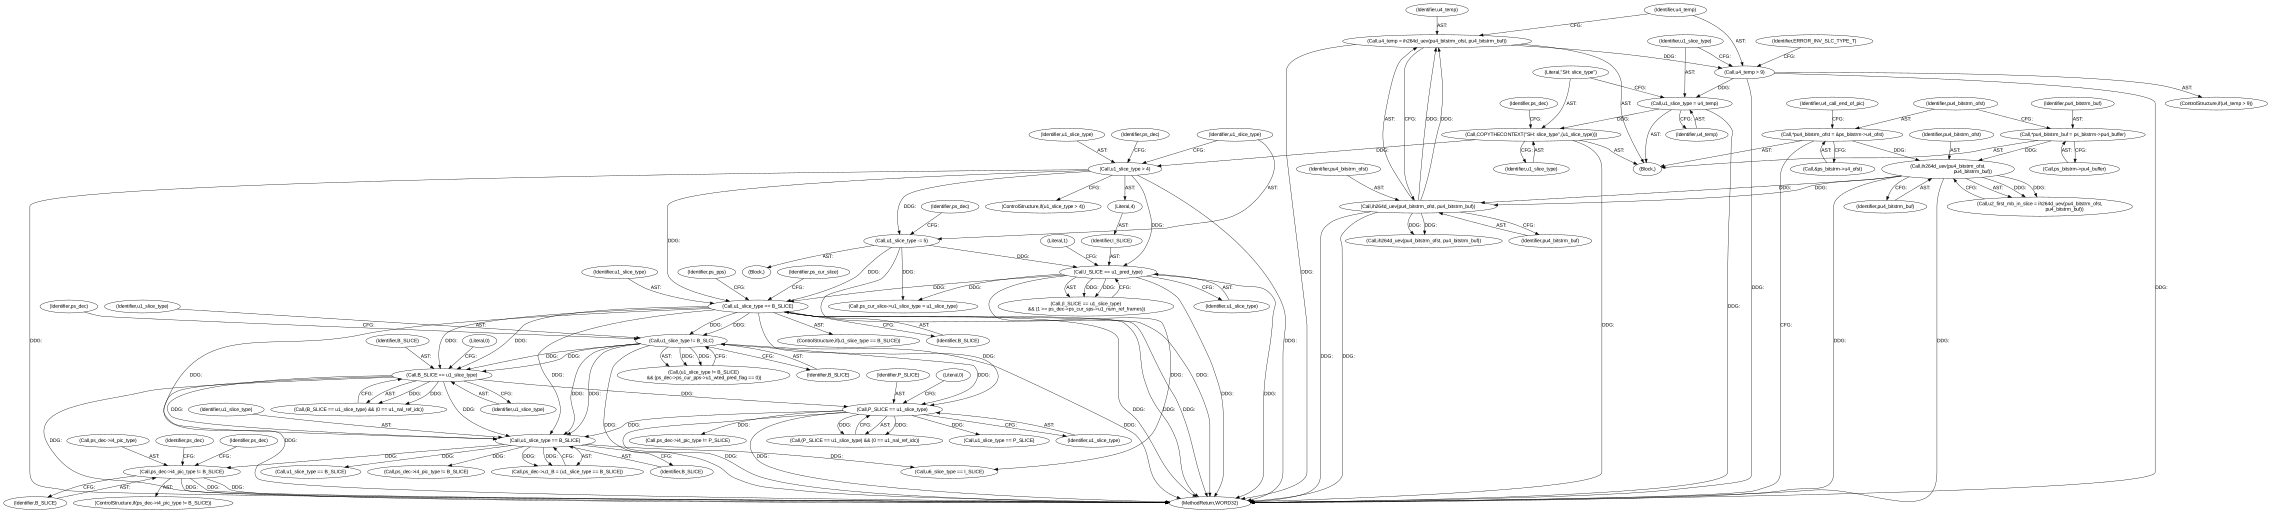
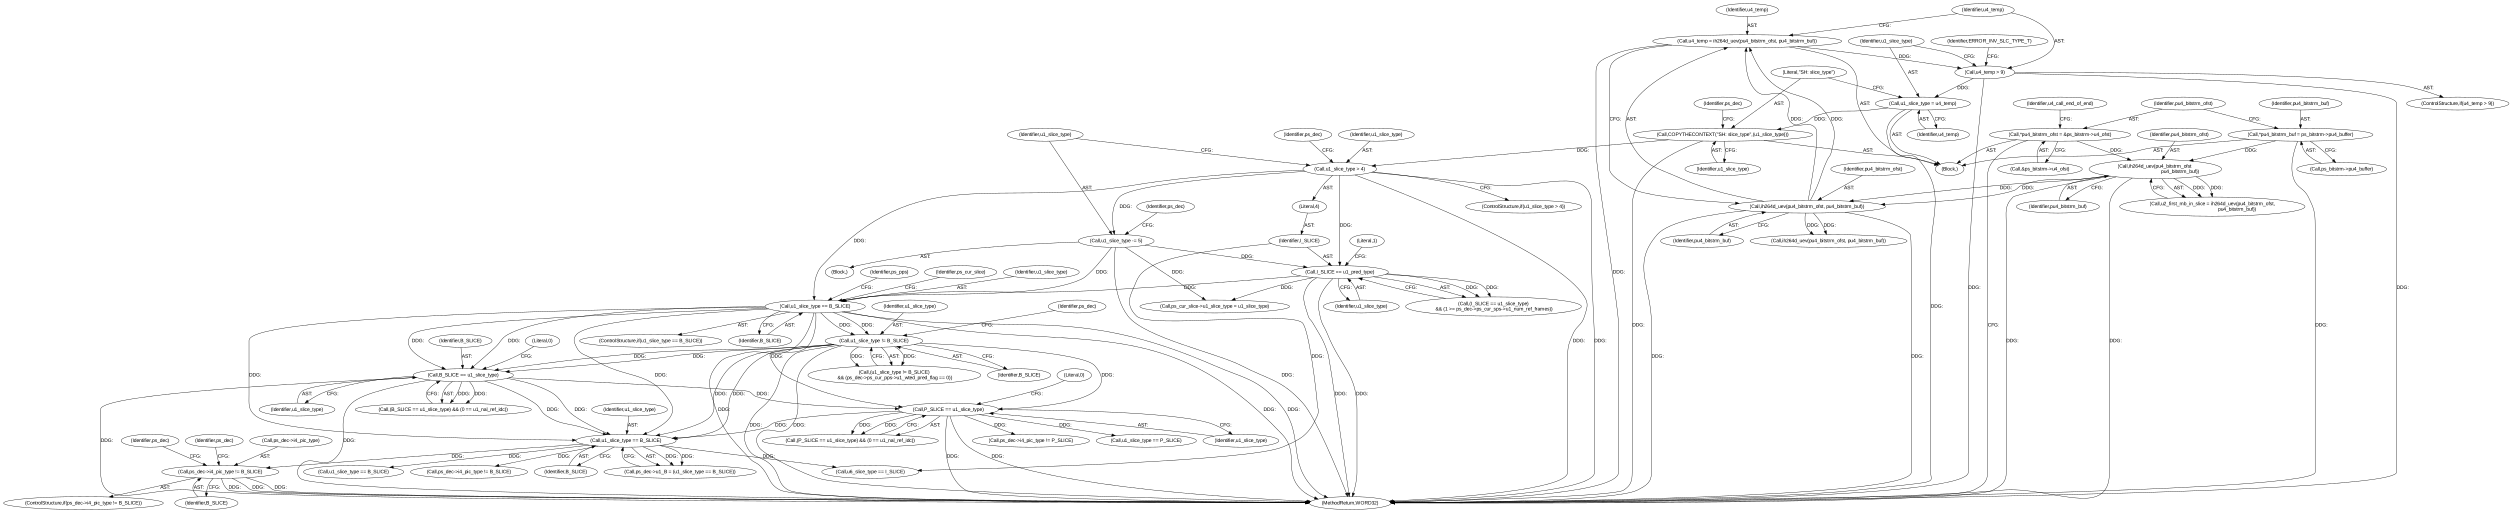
(1832, 104) -> (2060, 104)
(1164, 326) -> (1317, 399)
(681, 341) -> (874, 341)
(898, 375) -> none
none -> (2025, 493)
